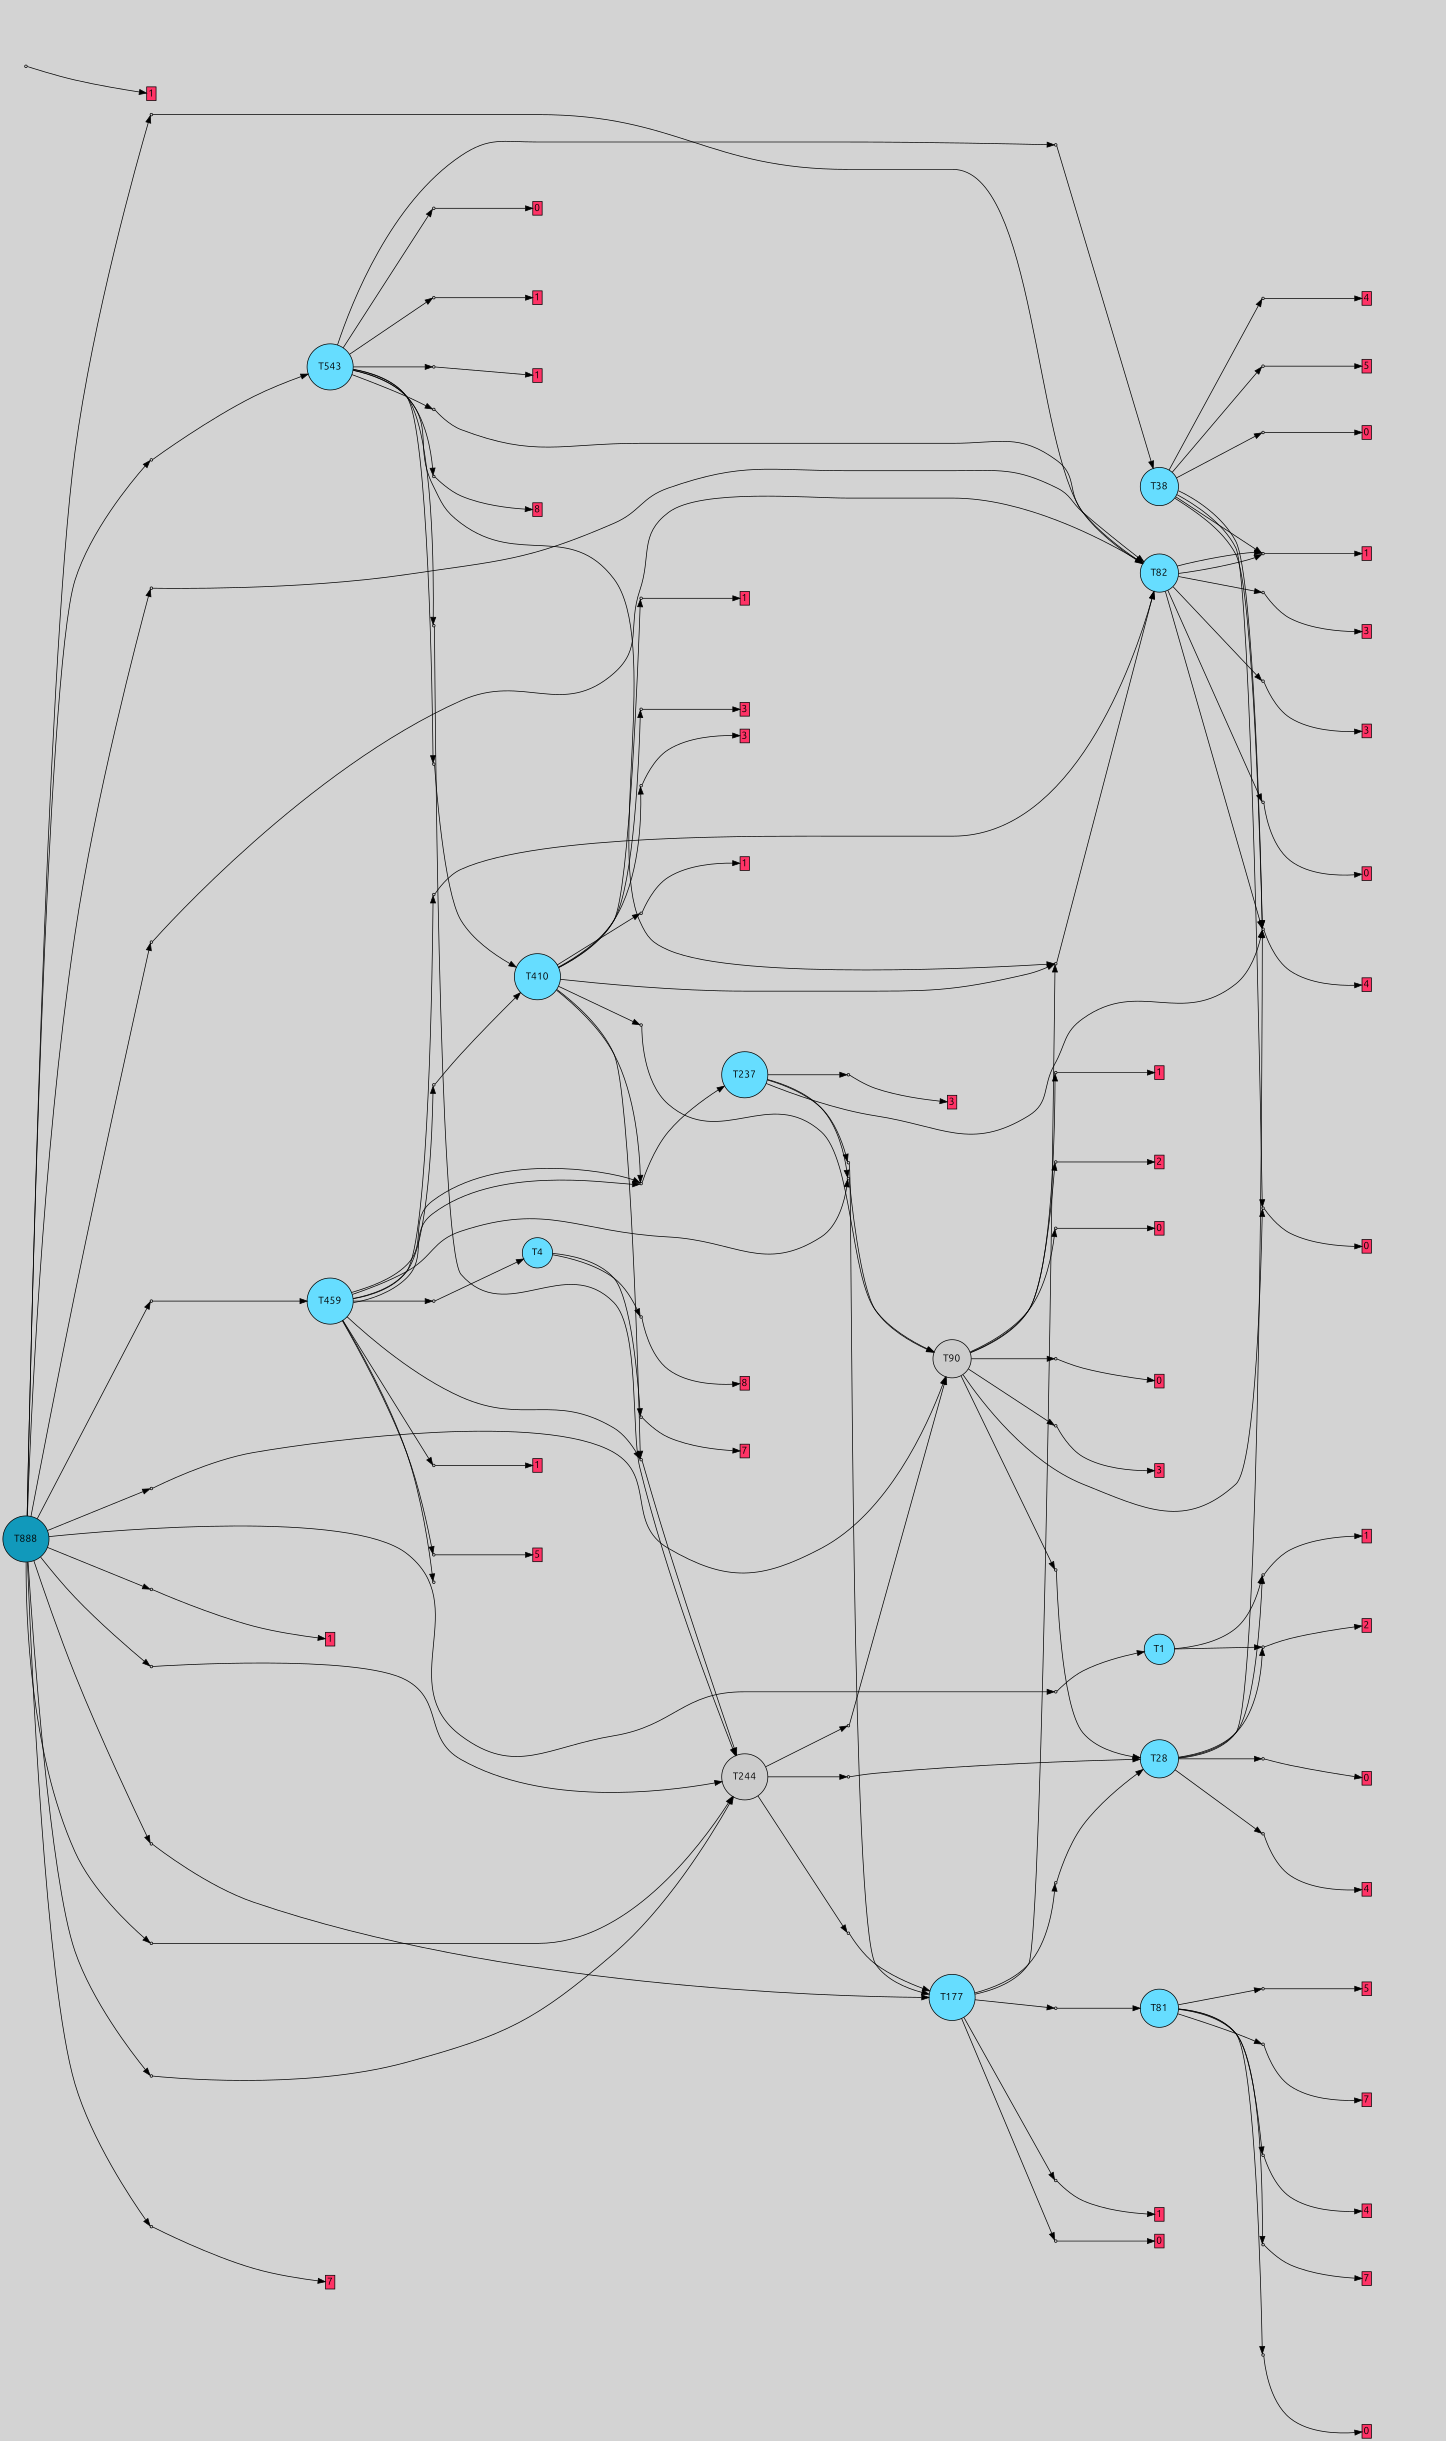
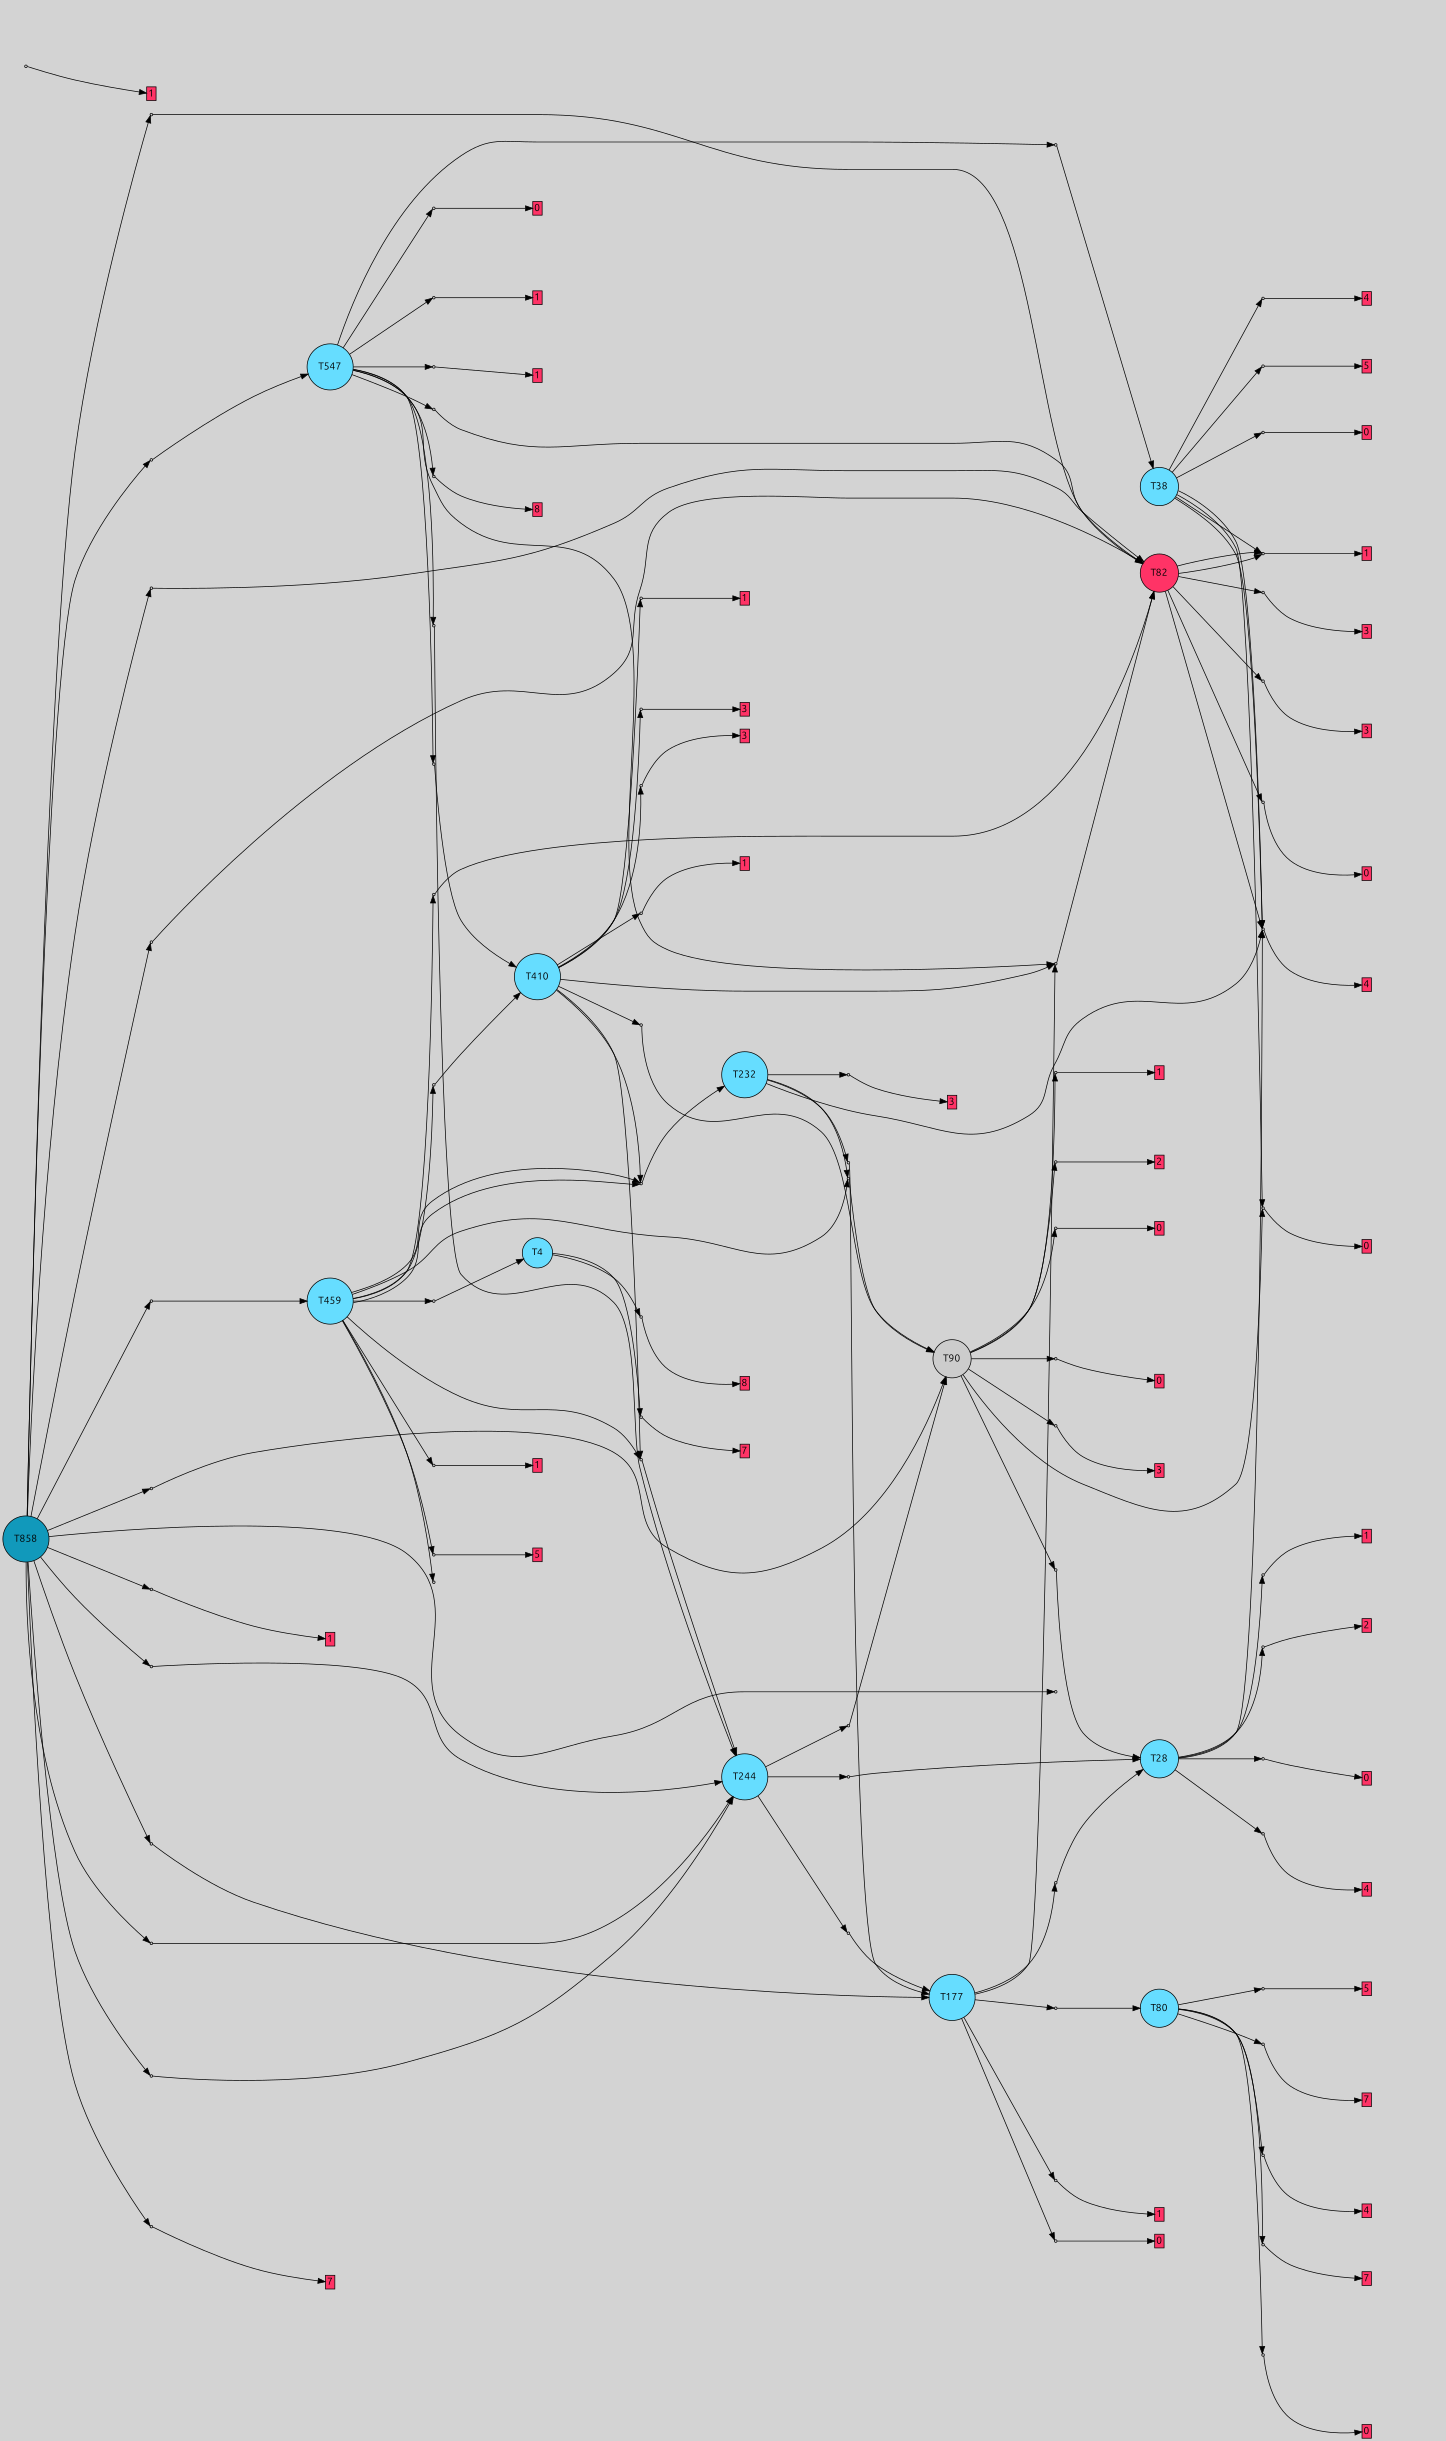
(330, 367) -> (330, 367)
(1159, 573) -> (1159, 573)
(745, 1075) -> (745, 1075)
(26, 1539) -> (26, 1539)
(1159, 1649) -> none
(745, 1777) -> (745, 1777)
(1159, 2008) -> (1159, 2008)
